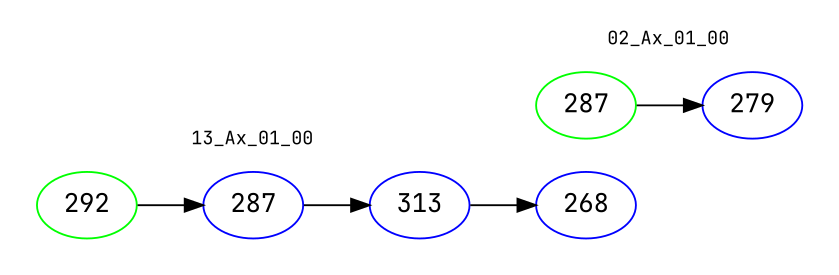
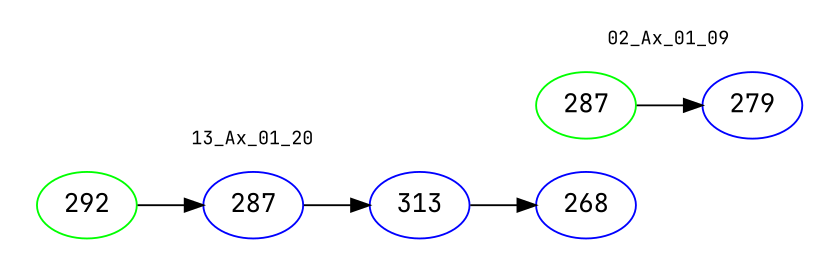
(669, 40) -> (669, 40)
(253, 140) -> (253, 140)
